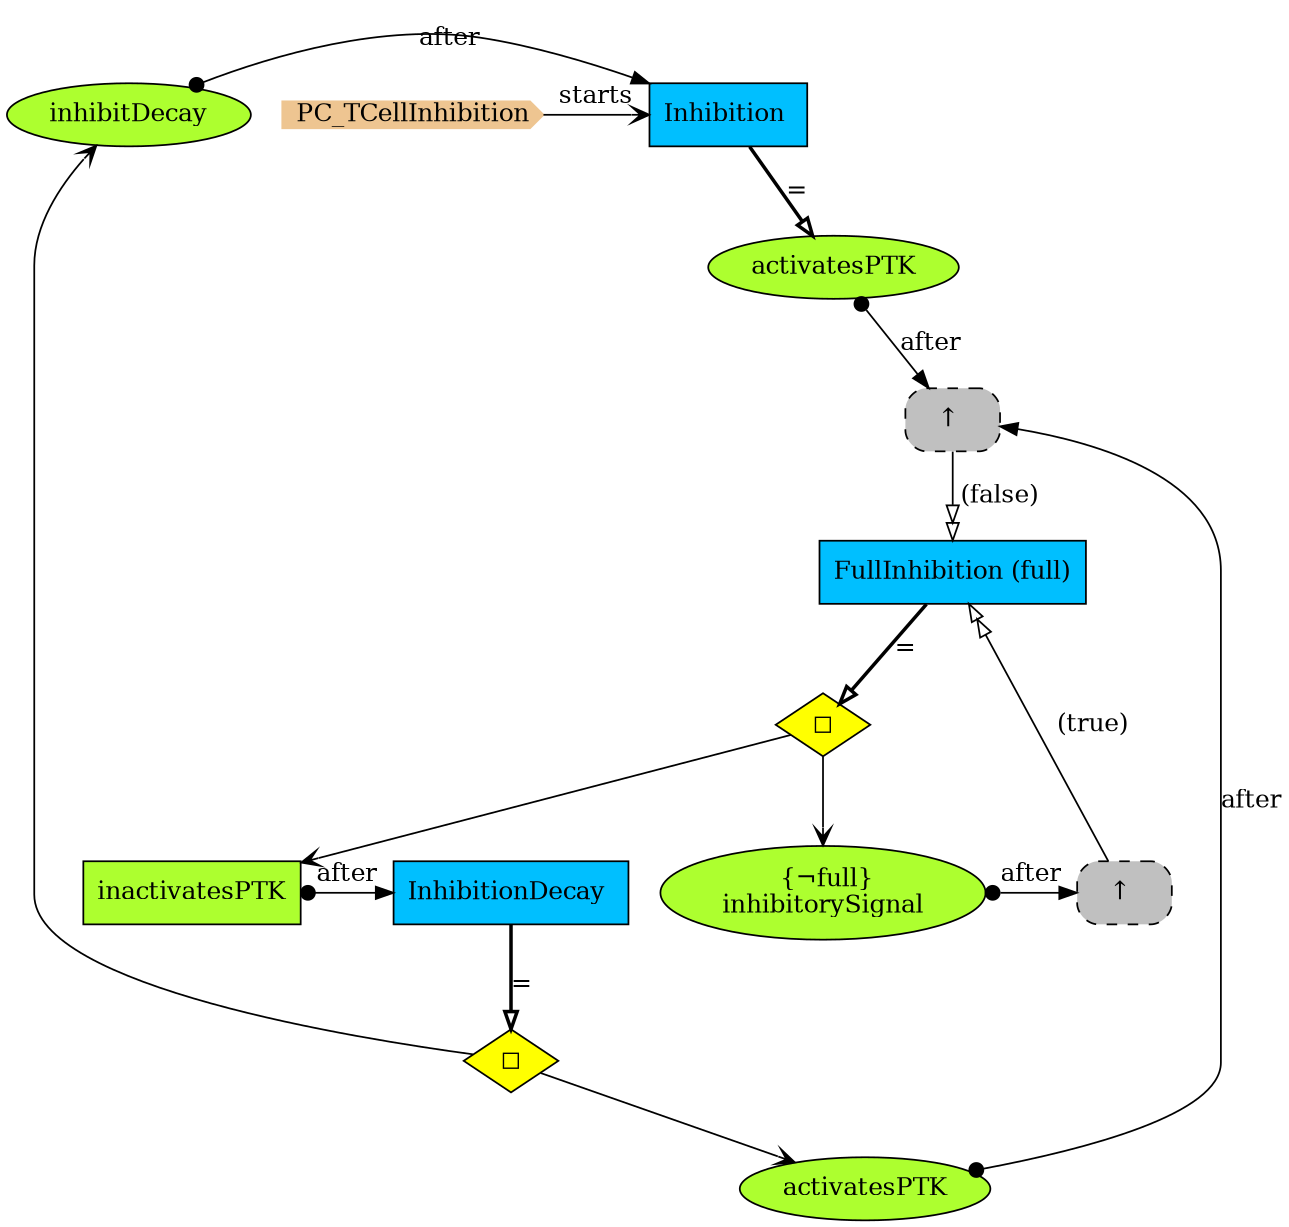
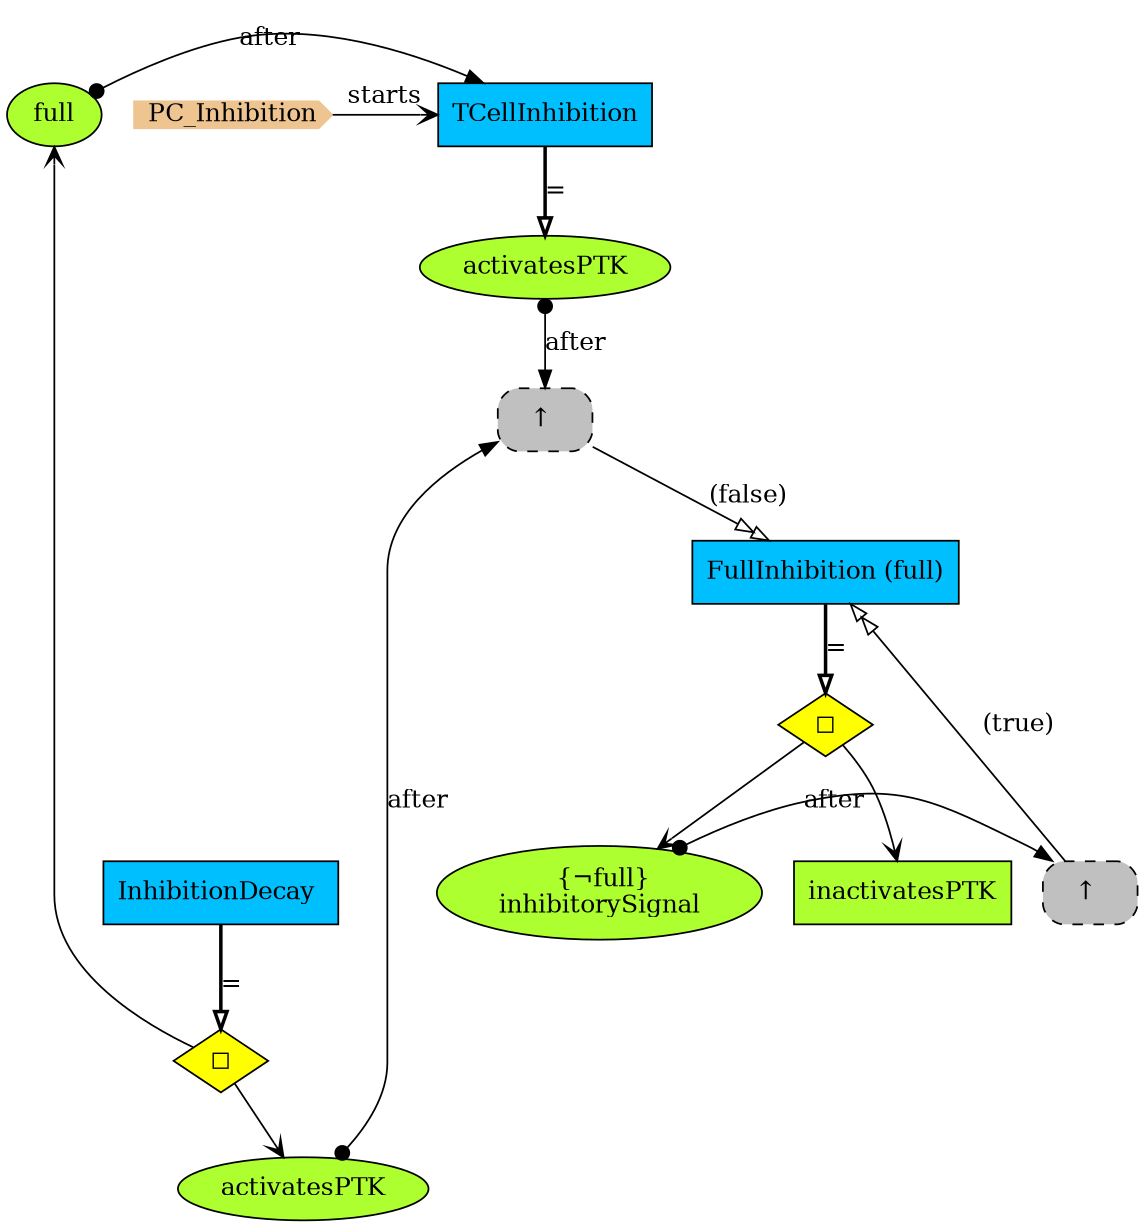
(129, 115) -> (54, 115)
(413, 115) -> (233, 115)
(728, 115) -> (545, 115)
(345, 893) -> none
